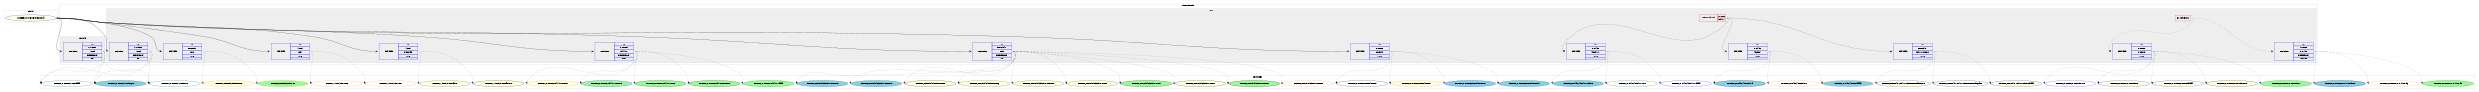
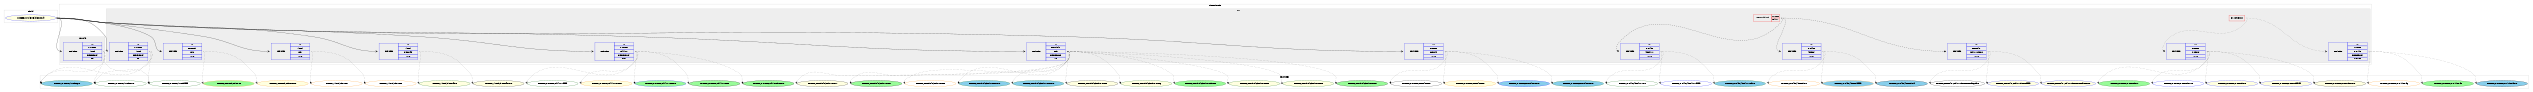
(769, 84) -> (553, 84)
(1038, 84) -> (1200, 84)
none -> (1308, 84)
